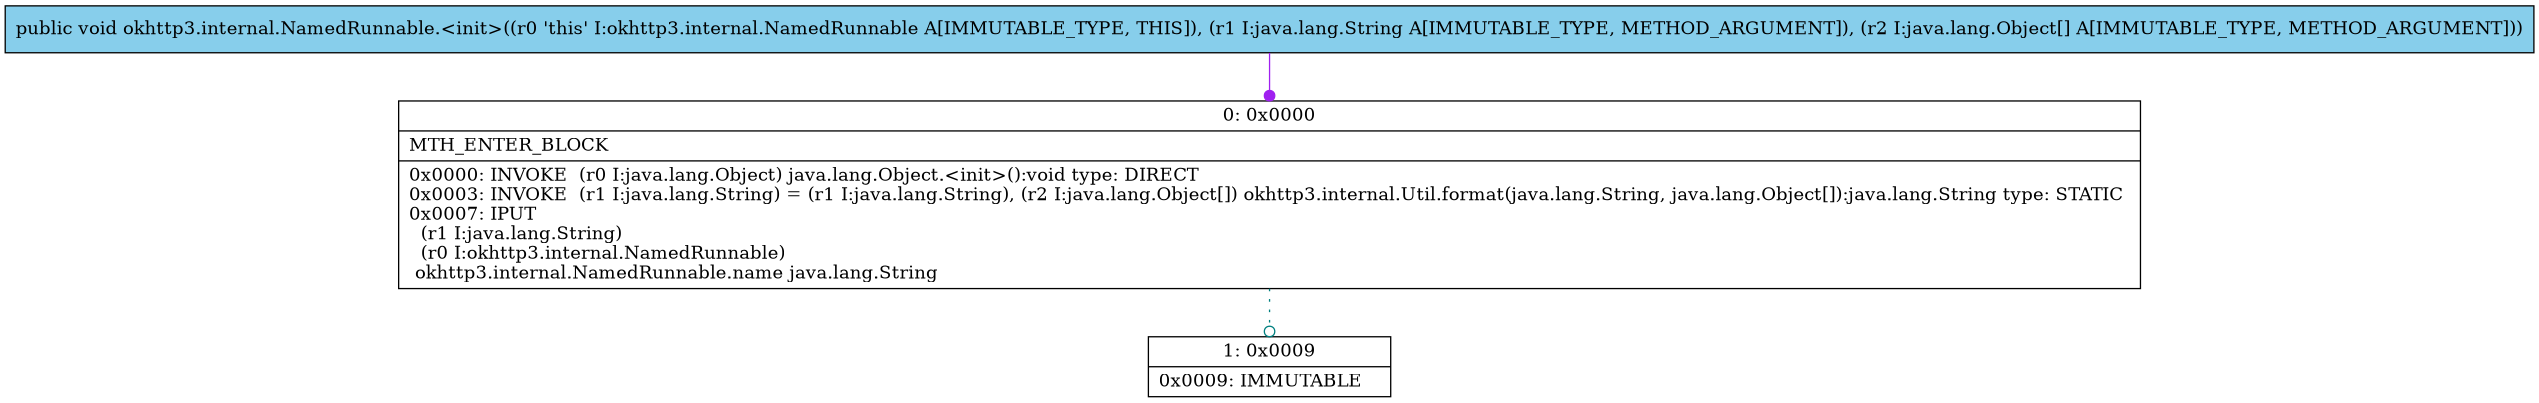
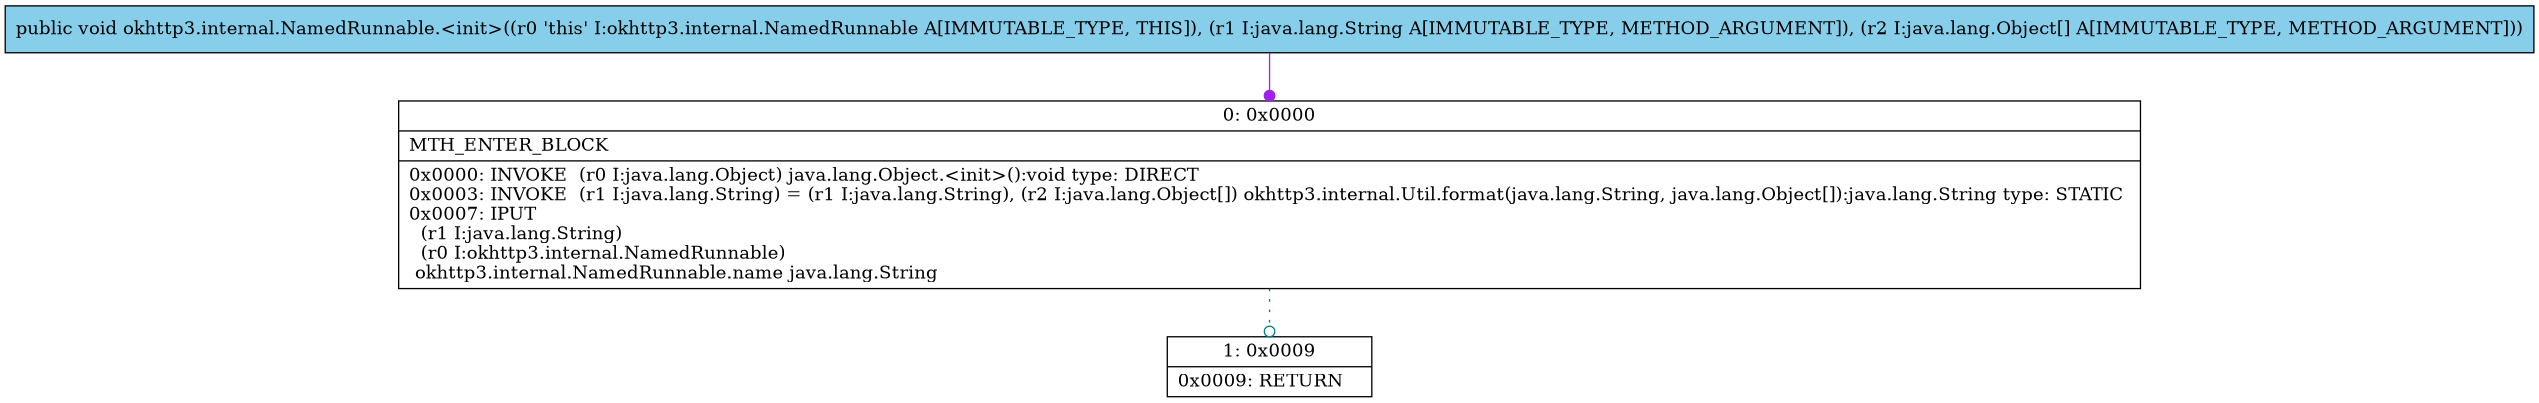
(1270, 381) -> (1270, 381)
